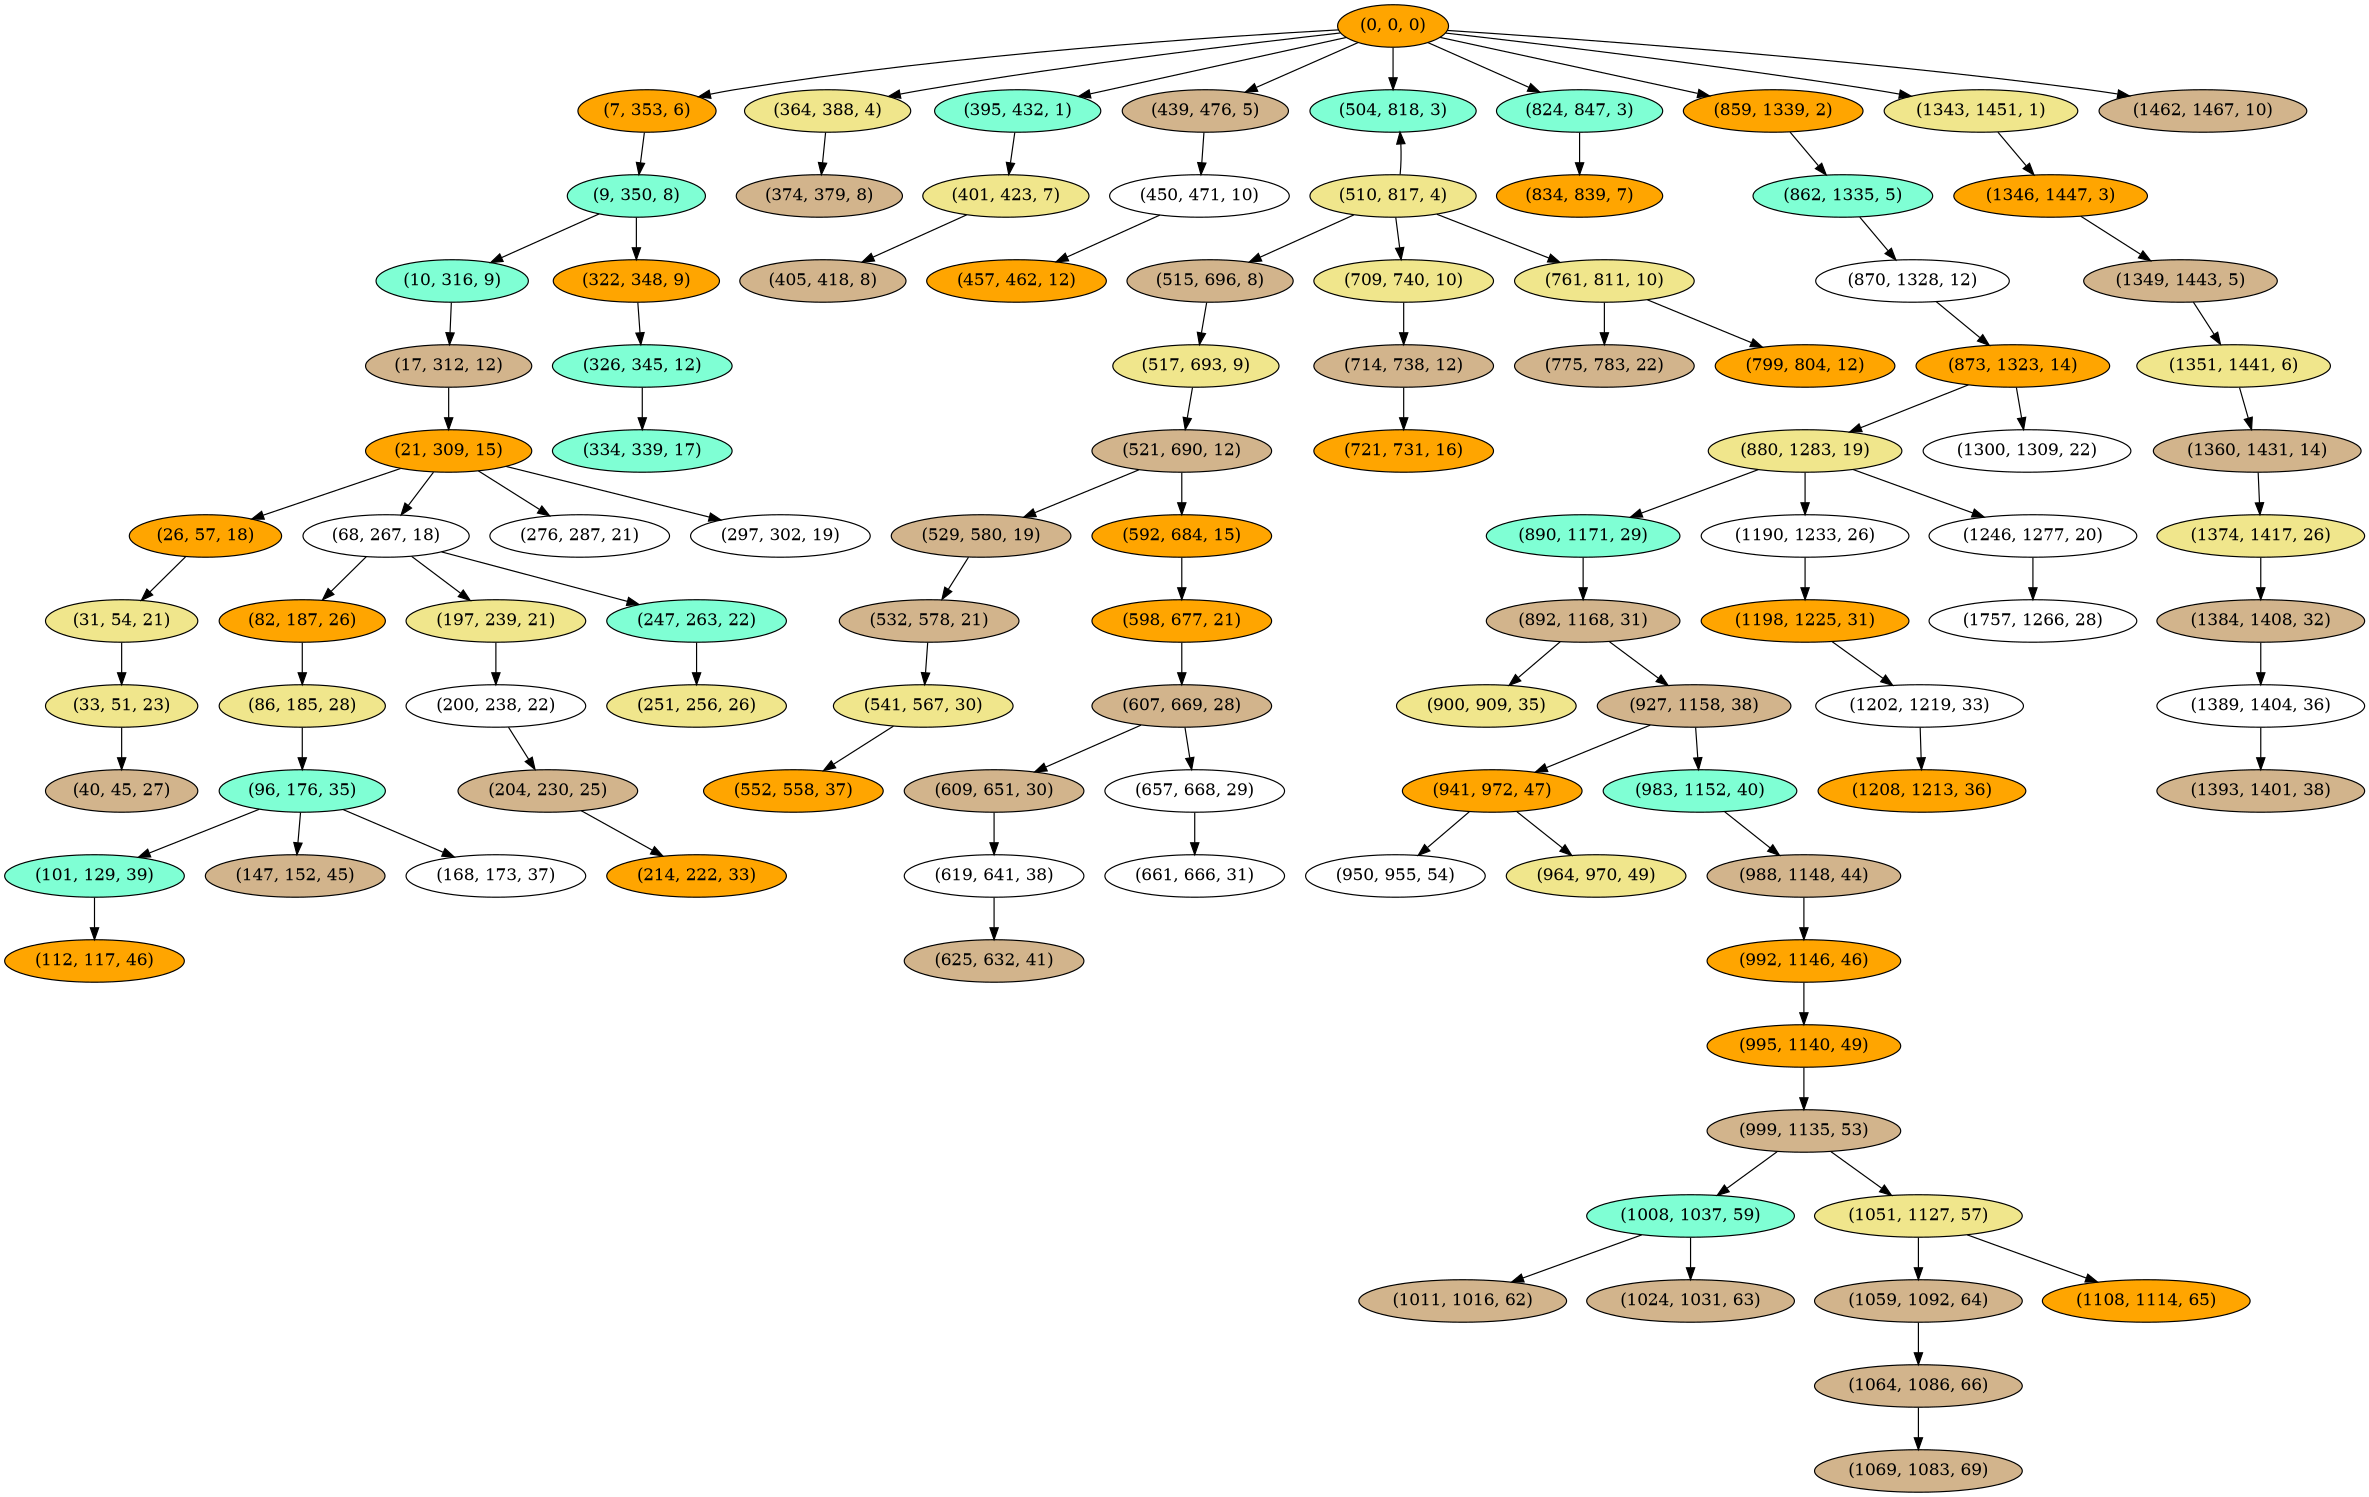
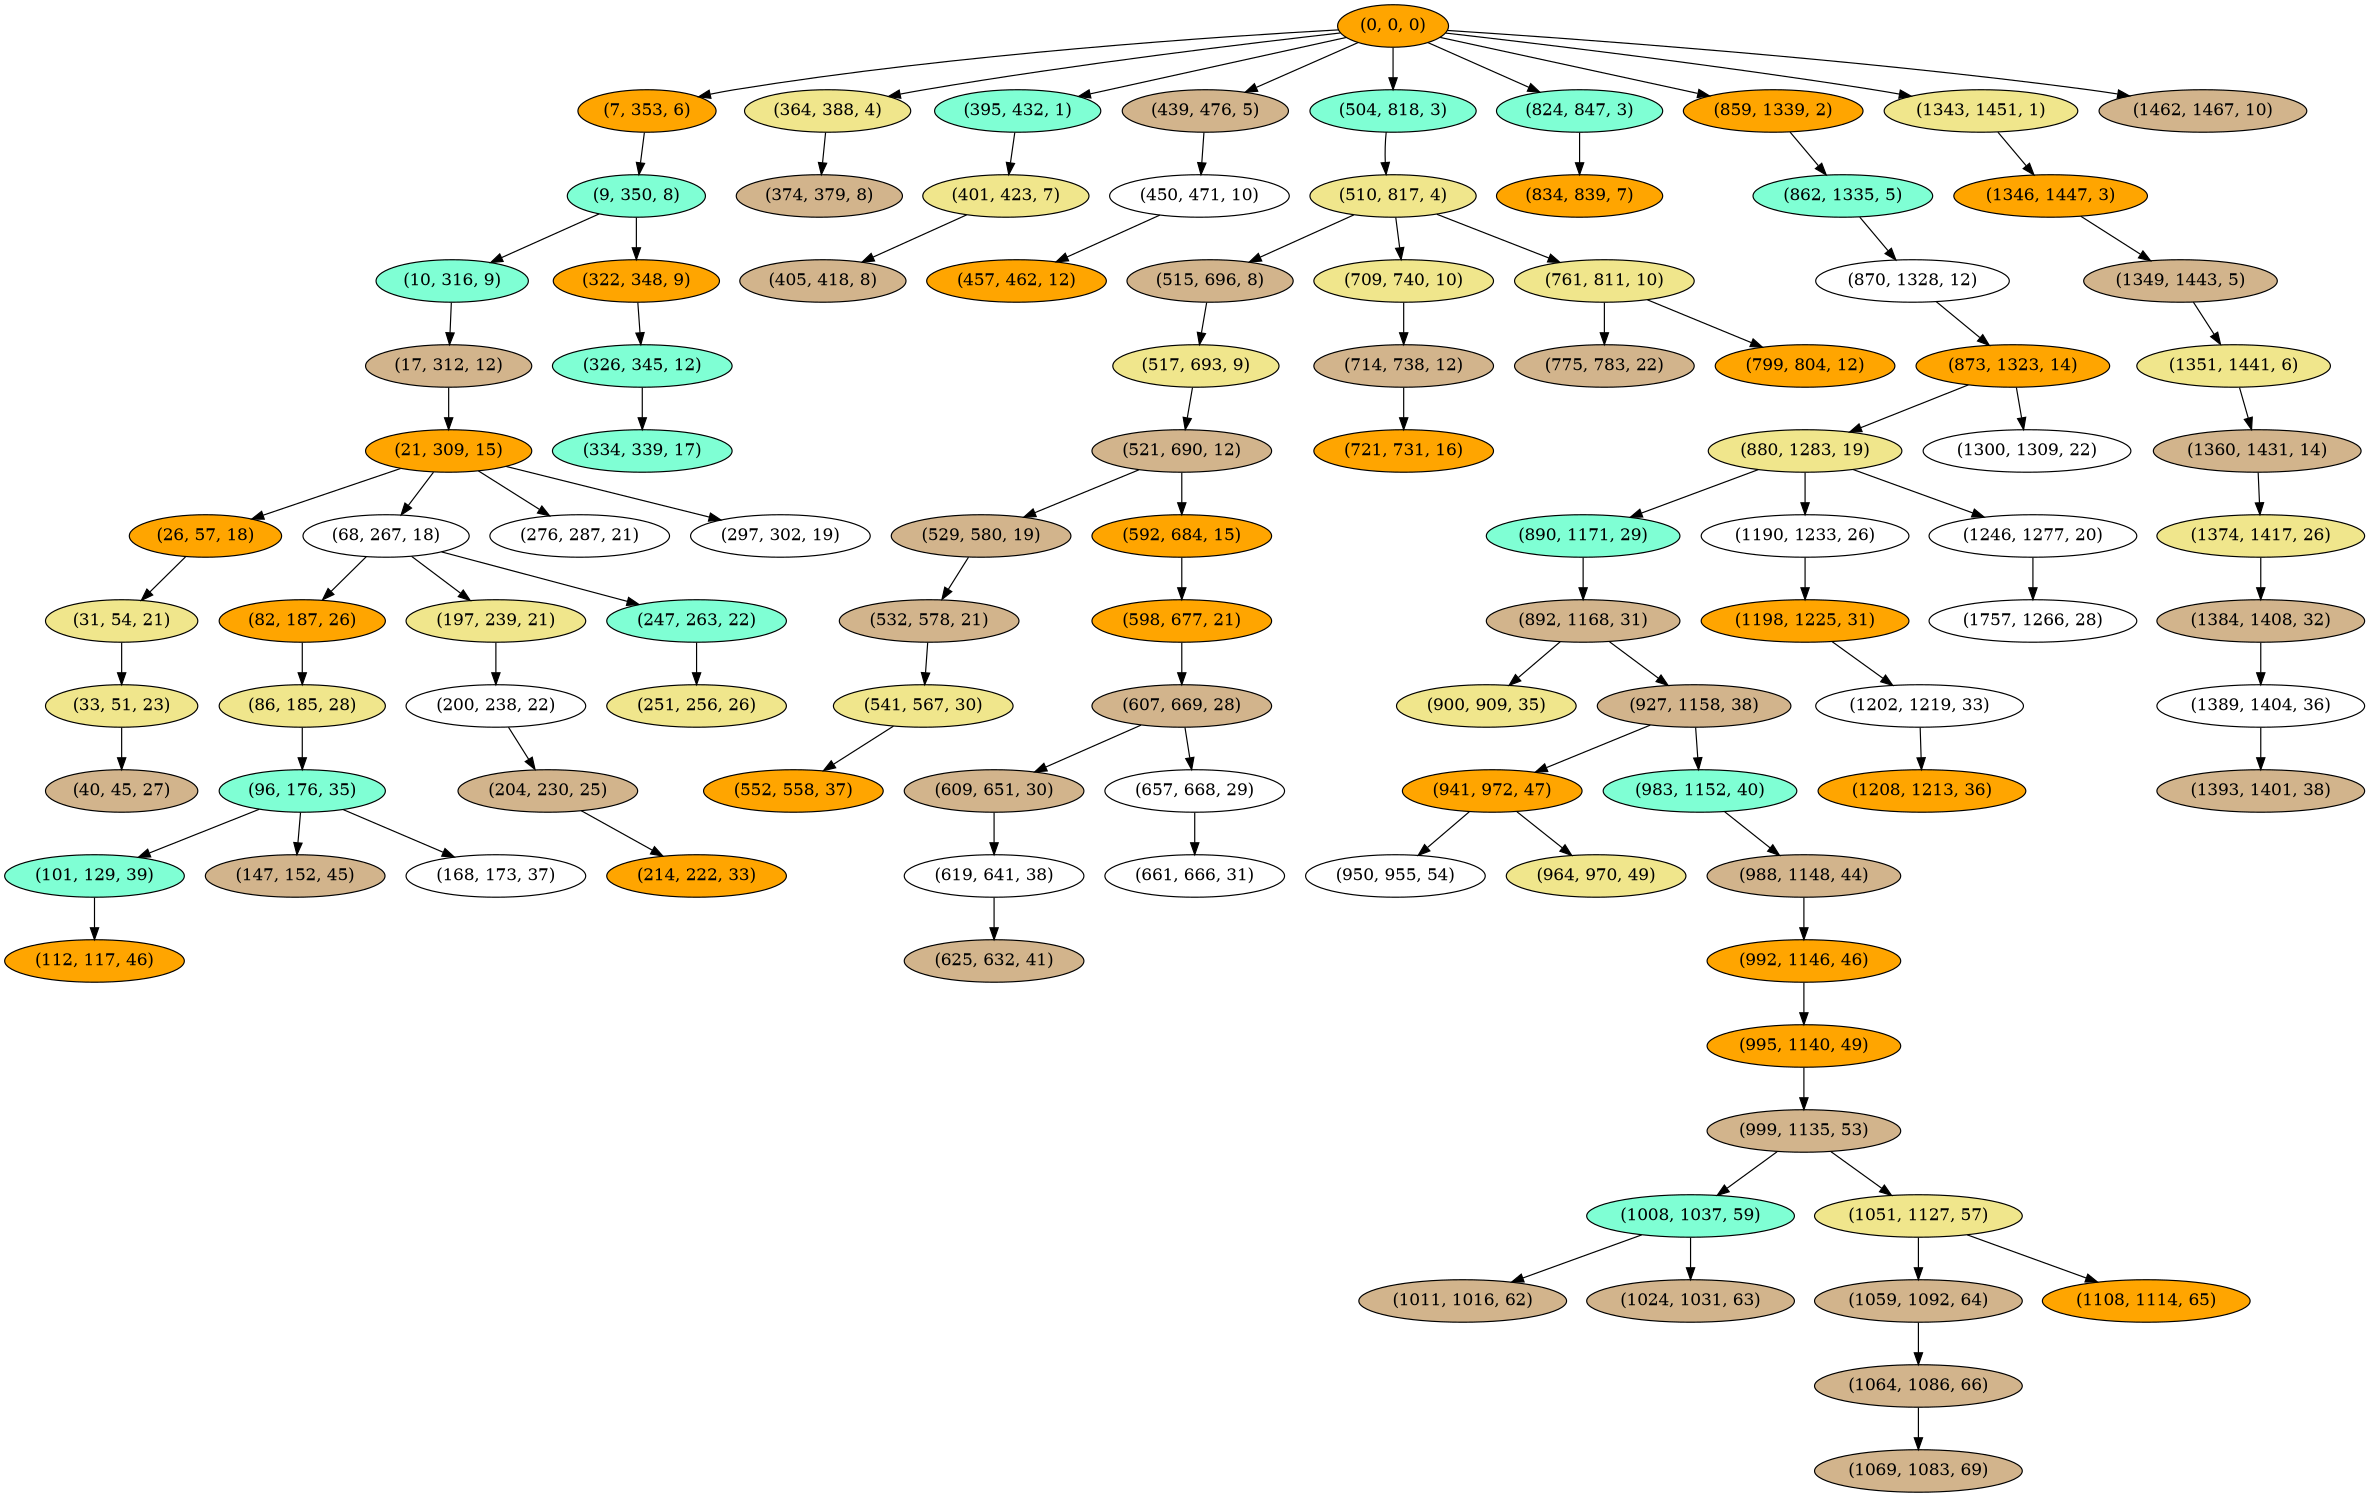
(1401, 159) -> (1385, 147)
